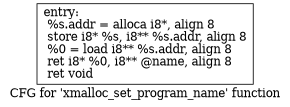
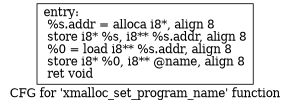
(138, 62) -> (144, 62)
